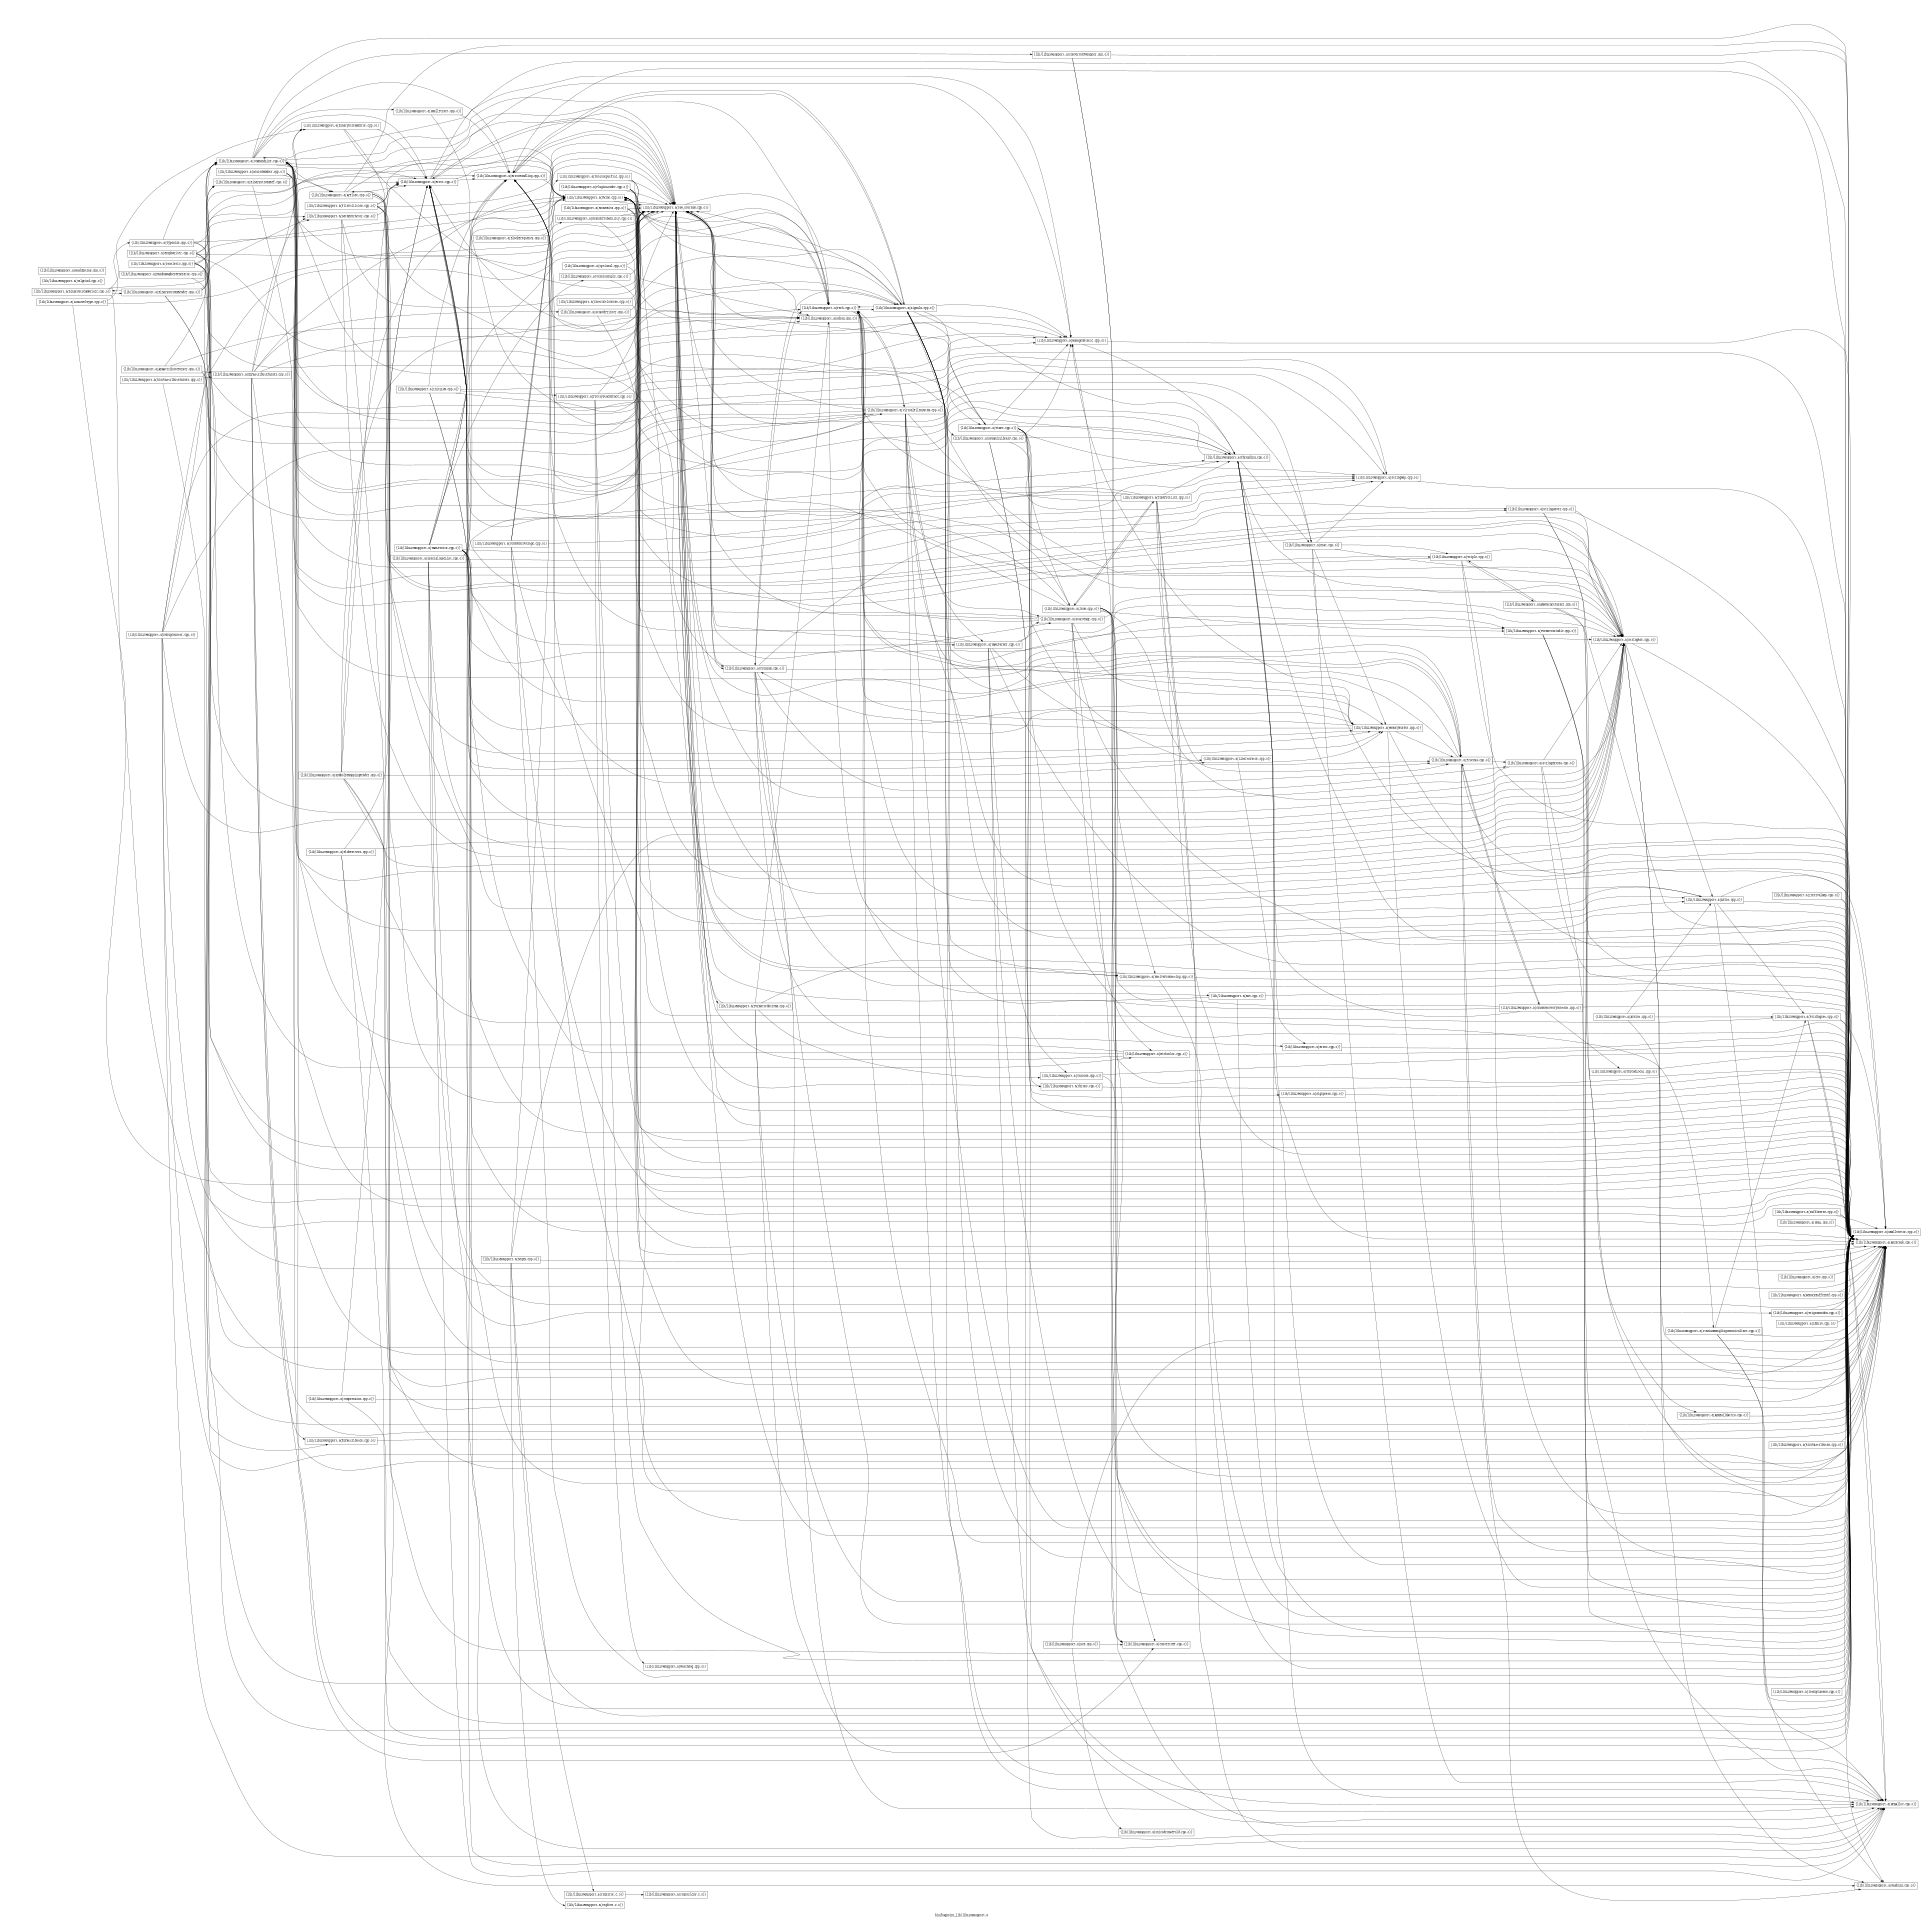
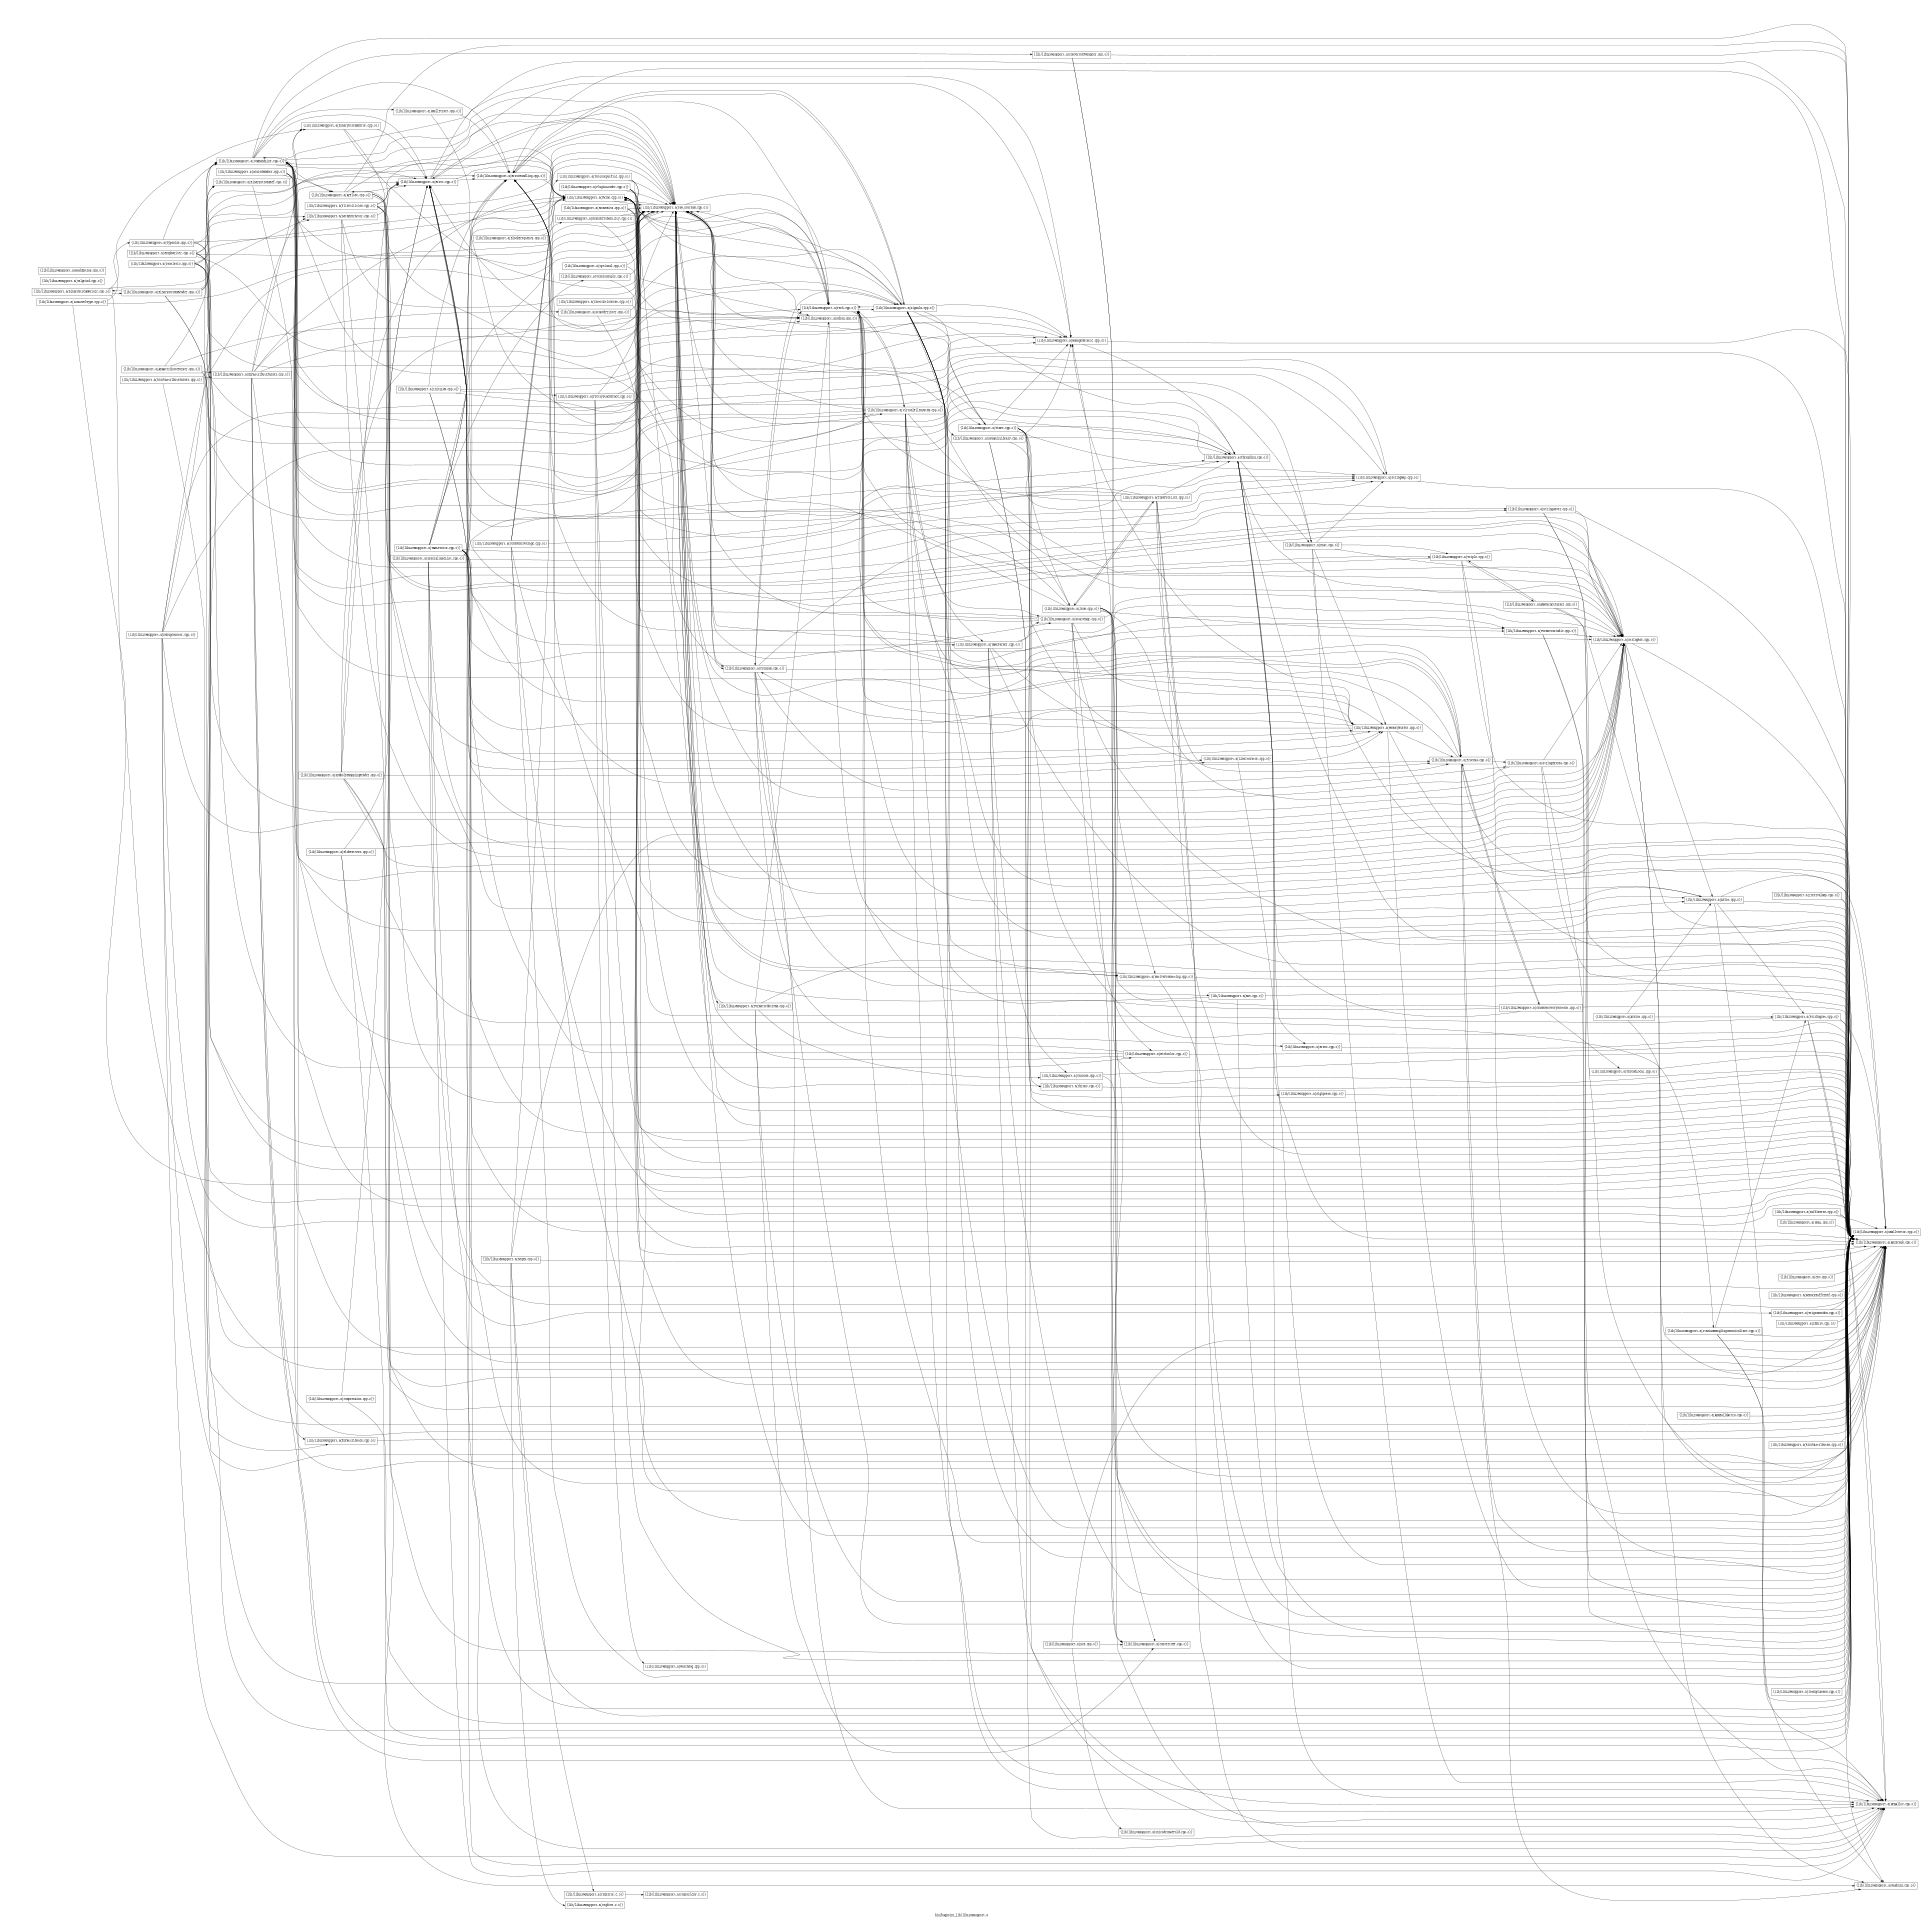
(162, 275) -> none
(567, 477) -> none
(1599, 1241) -> (1582, 636)
(1181, 1399) -> none
